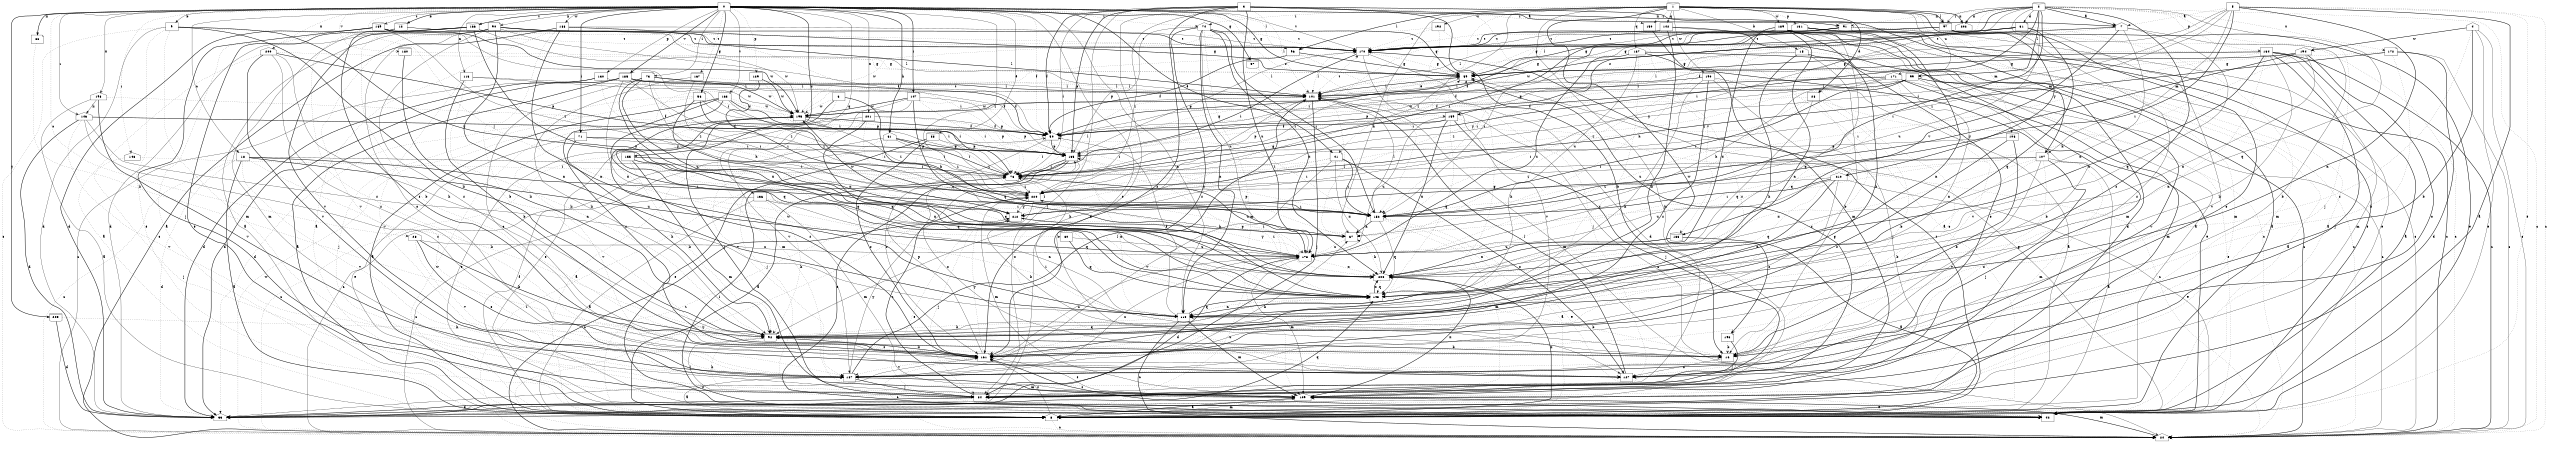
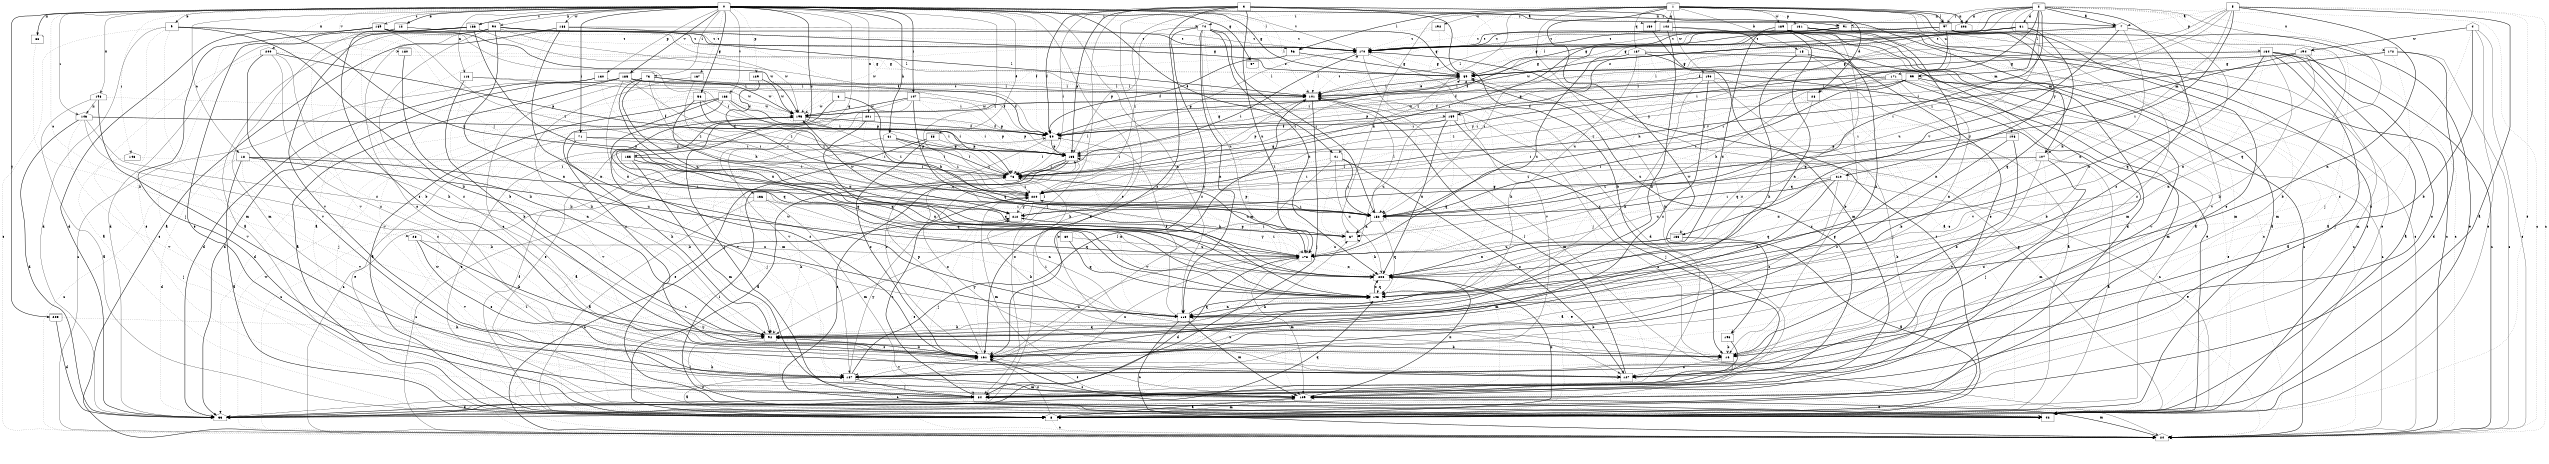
none -> (1681, 136)
